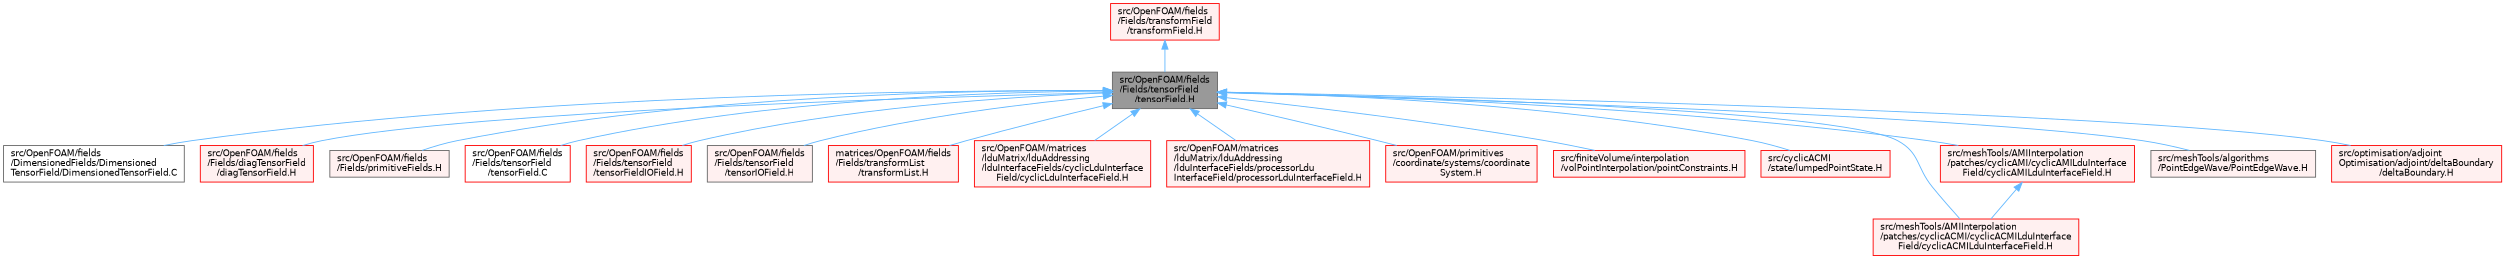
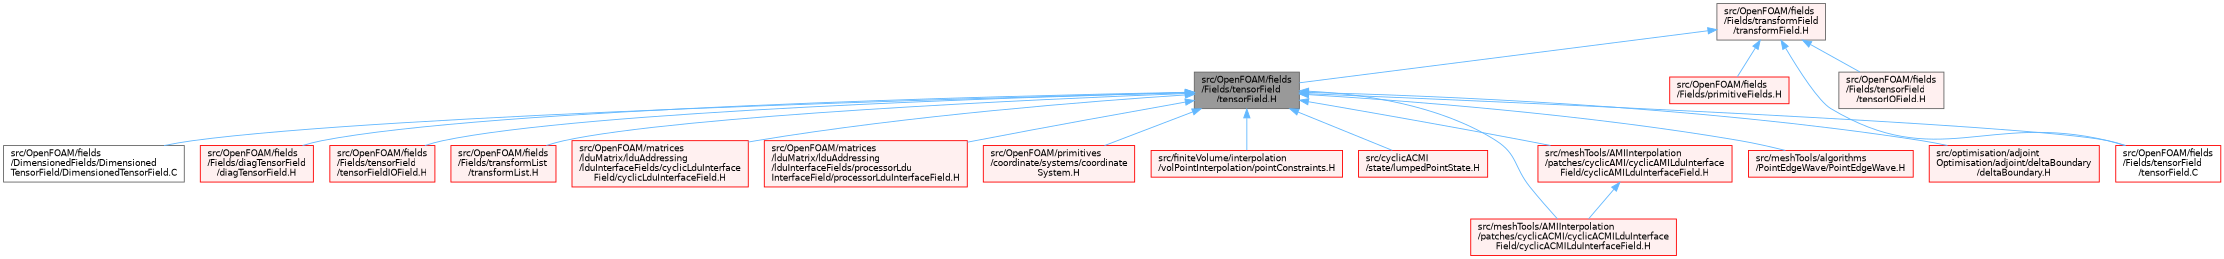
(1165, 22) -> (1771, 22)
(952, 115) -> (1835, 58)
(590, 120) -> (1746, 62)
none -> (1947, 139)
(389, 164) -> (1729, 90)
(893, 164) -> (503, 164)
(2233, 164) -> (1831, 164)
